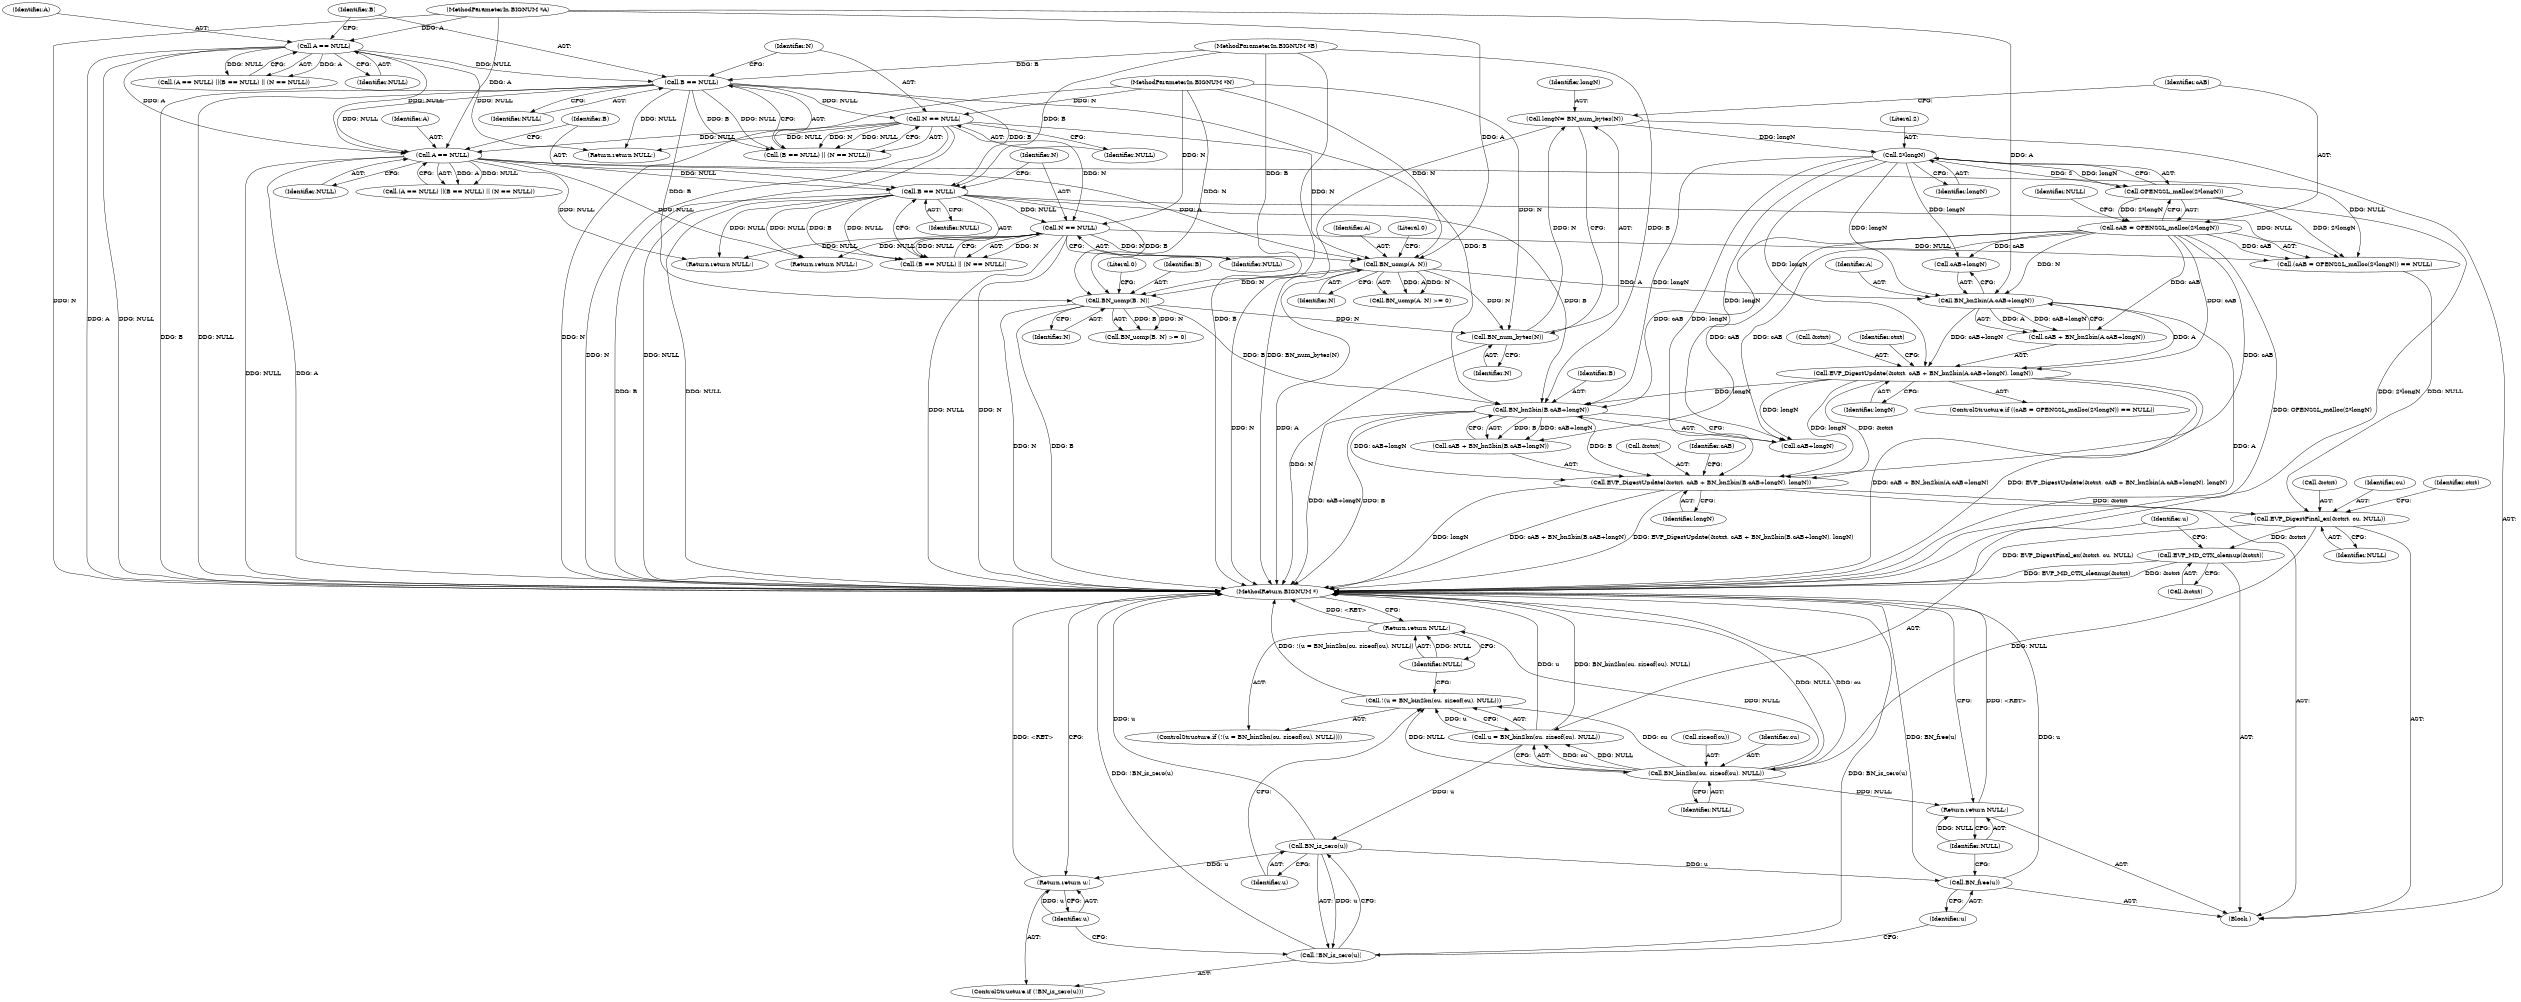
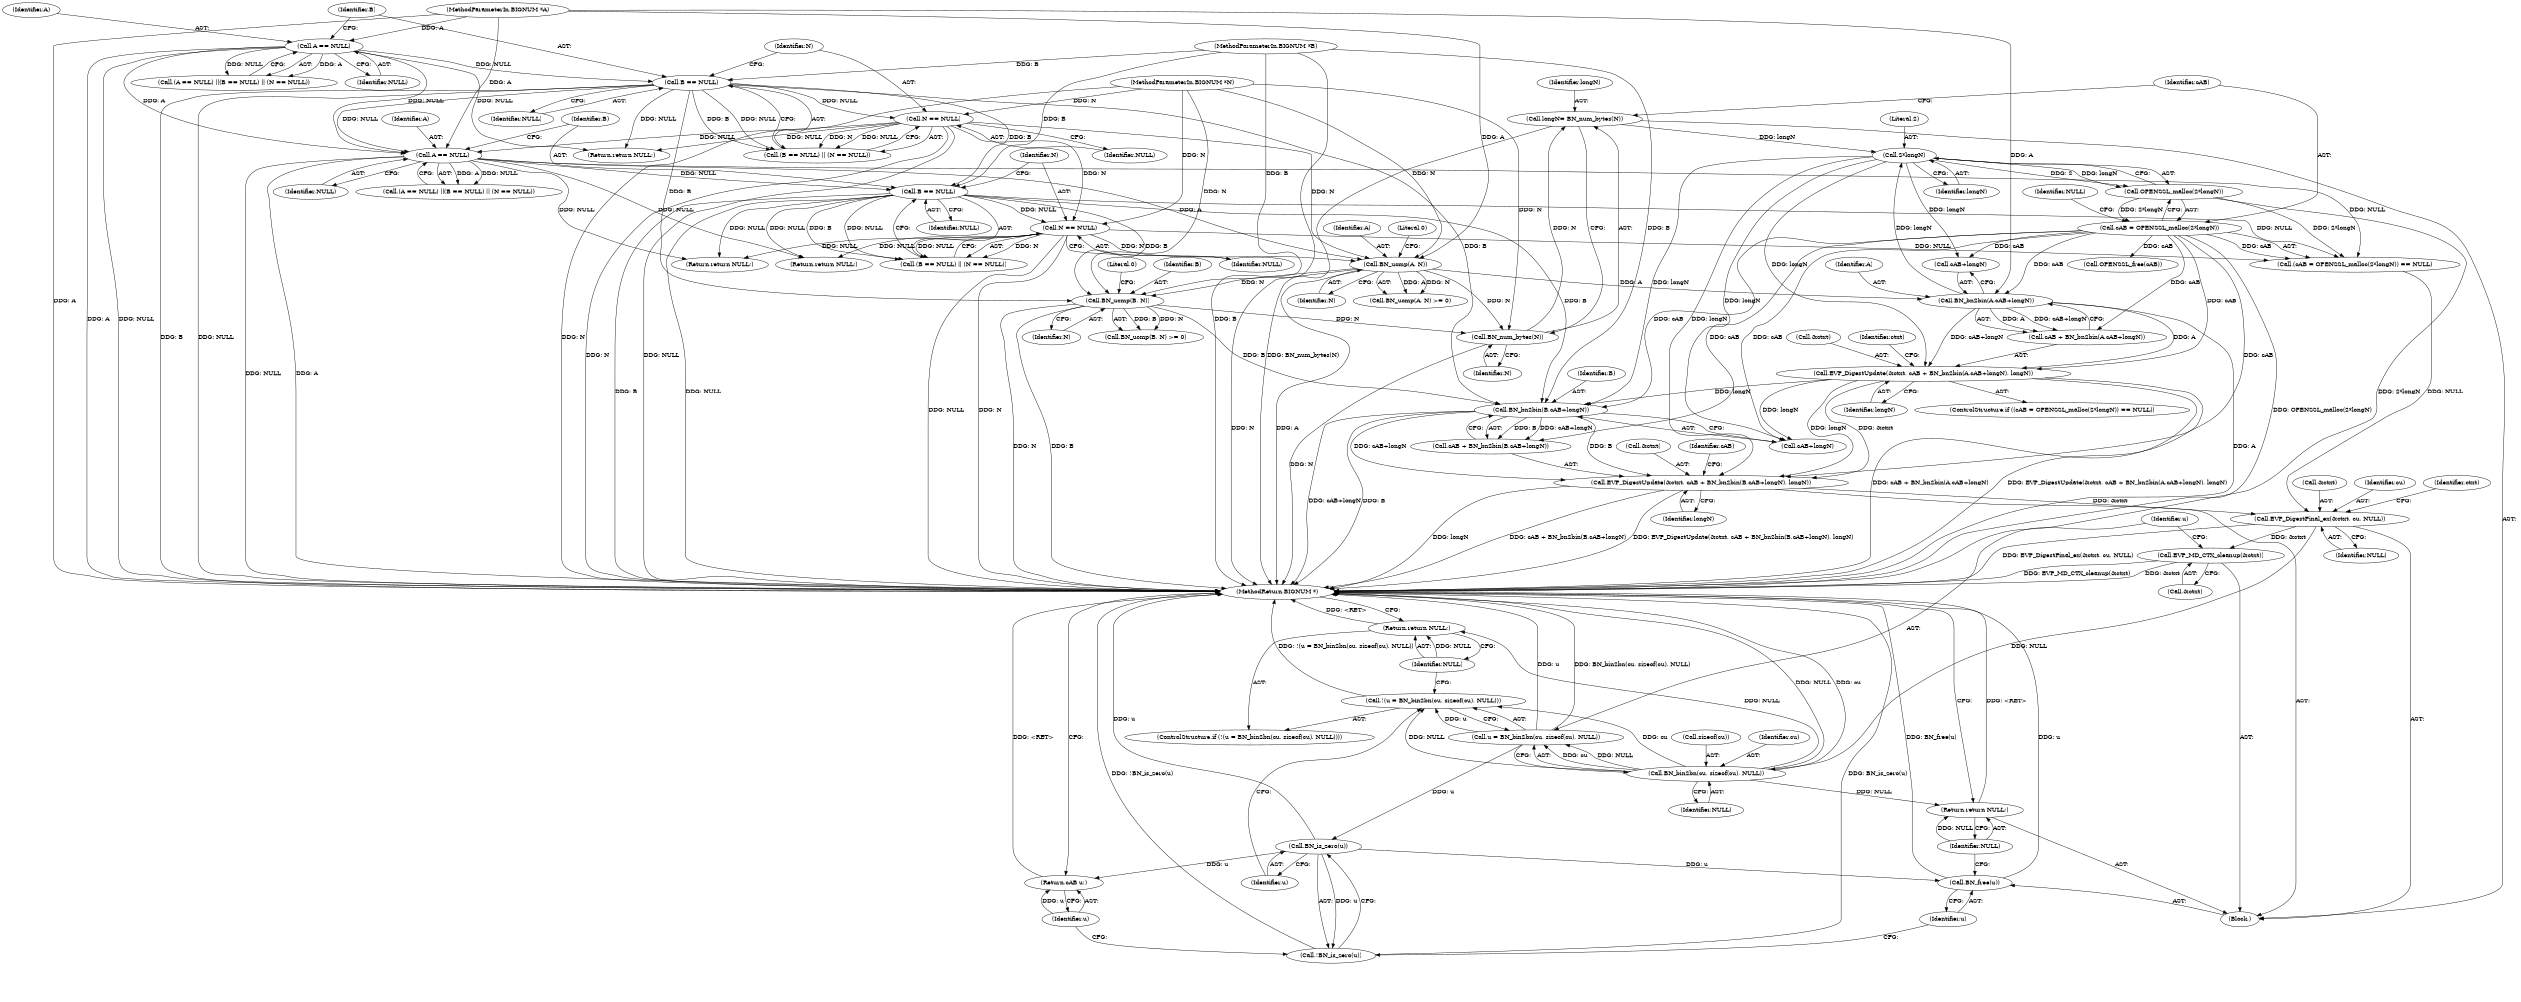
(1854, 240) -> (1899, 243)
(2049, 265) -> (2049, 265)
none -> (2123, 265)
(65, 301) -> (65, 301)
(1064, 883) -> (1064, 883)
(2111, 903) -> (2120, 895)
(1028, 992) -> none
